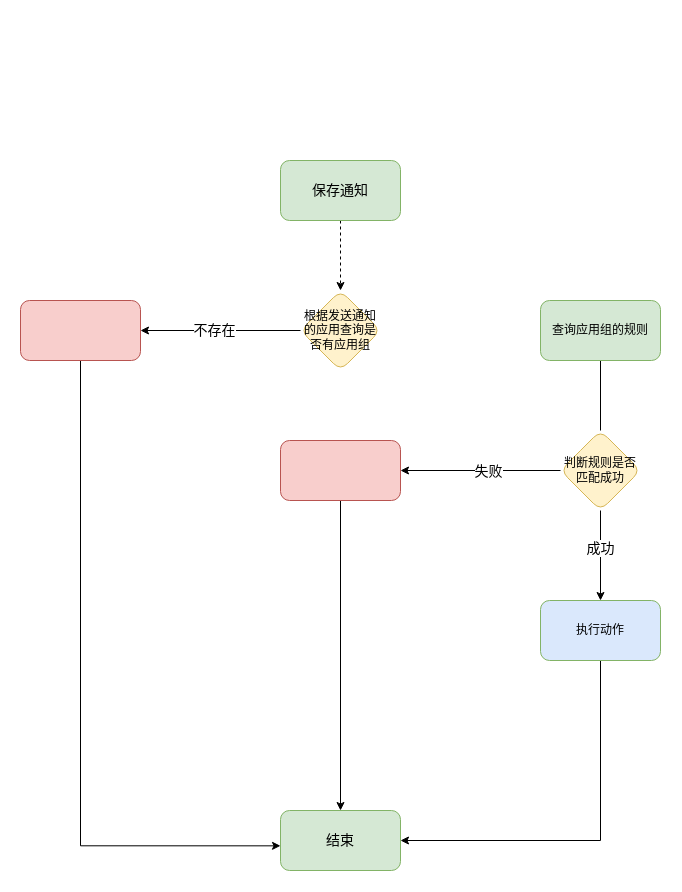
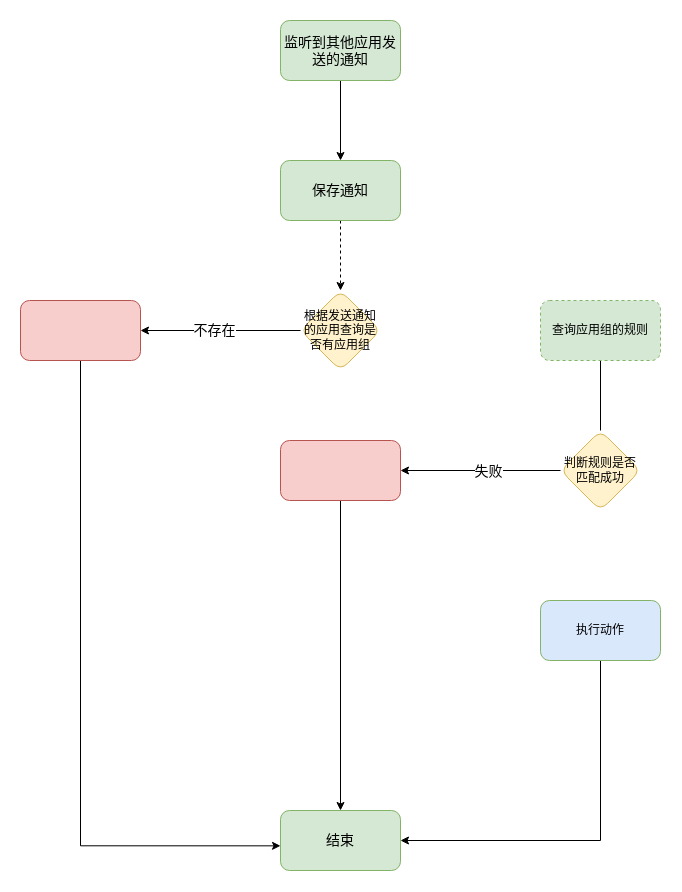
none -> (341, 51)
none -> (341, 117)
(601, 331) -> (601, 331)
(601, 552) -> none
